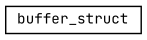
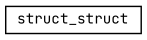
(73, 20) -> (73, 20)
